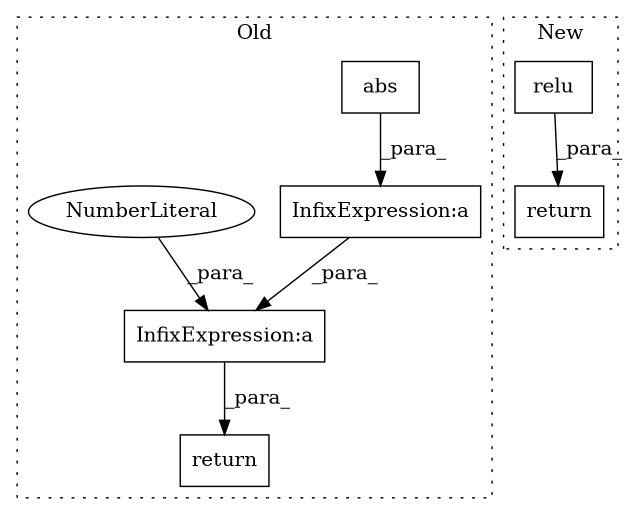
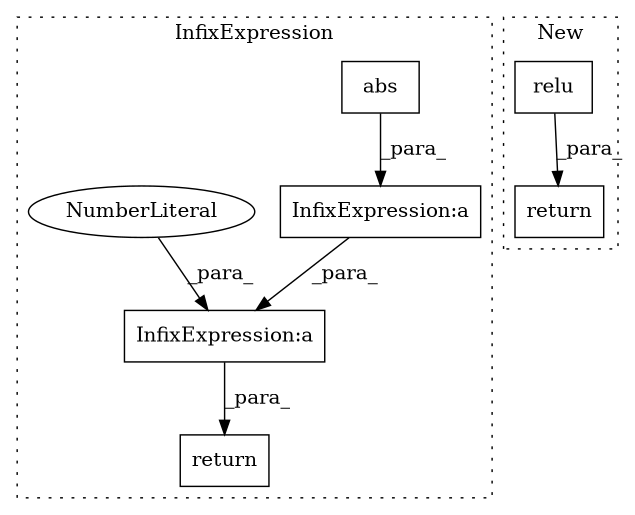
(255, 34) -> (255, 34)
